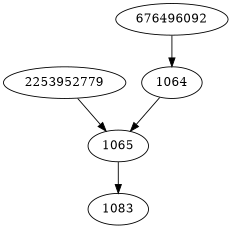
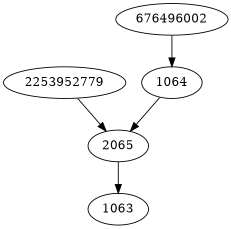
(172, 19) -> (172, 19)
(118, 146) -> (118, 146)
(118, 209) -> (118, 209)
